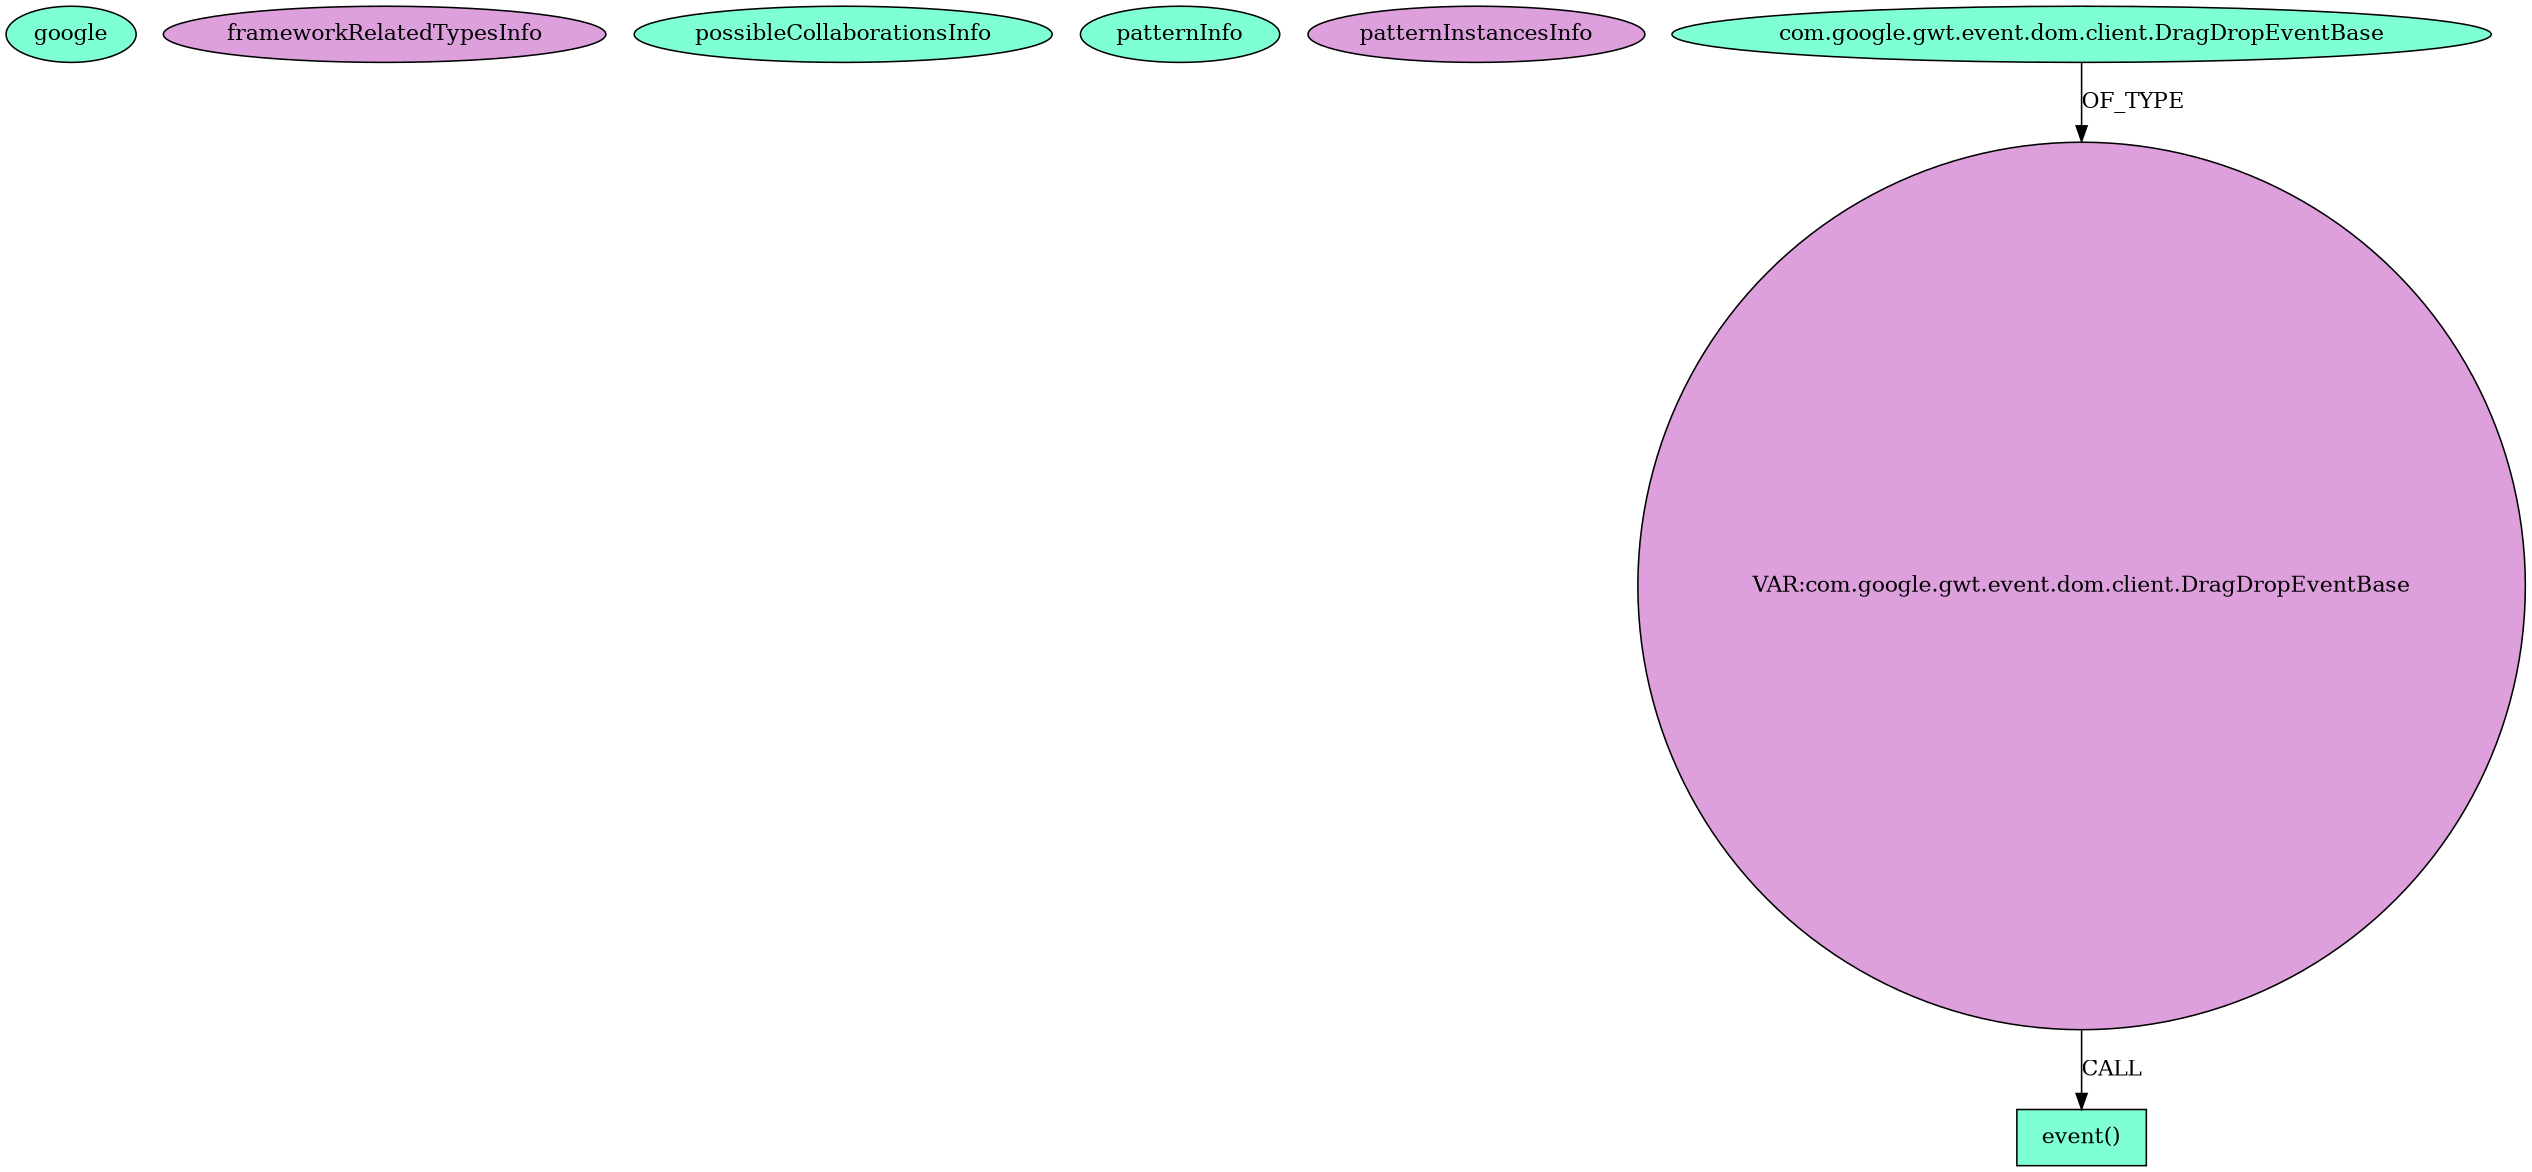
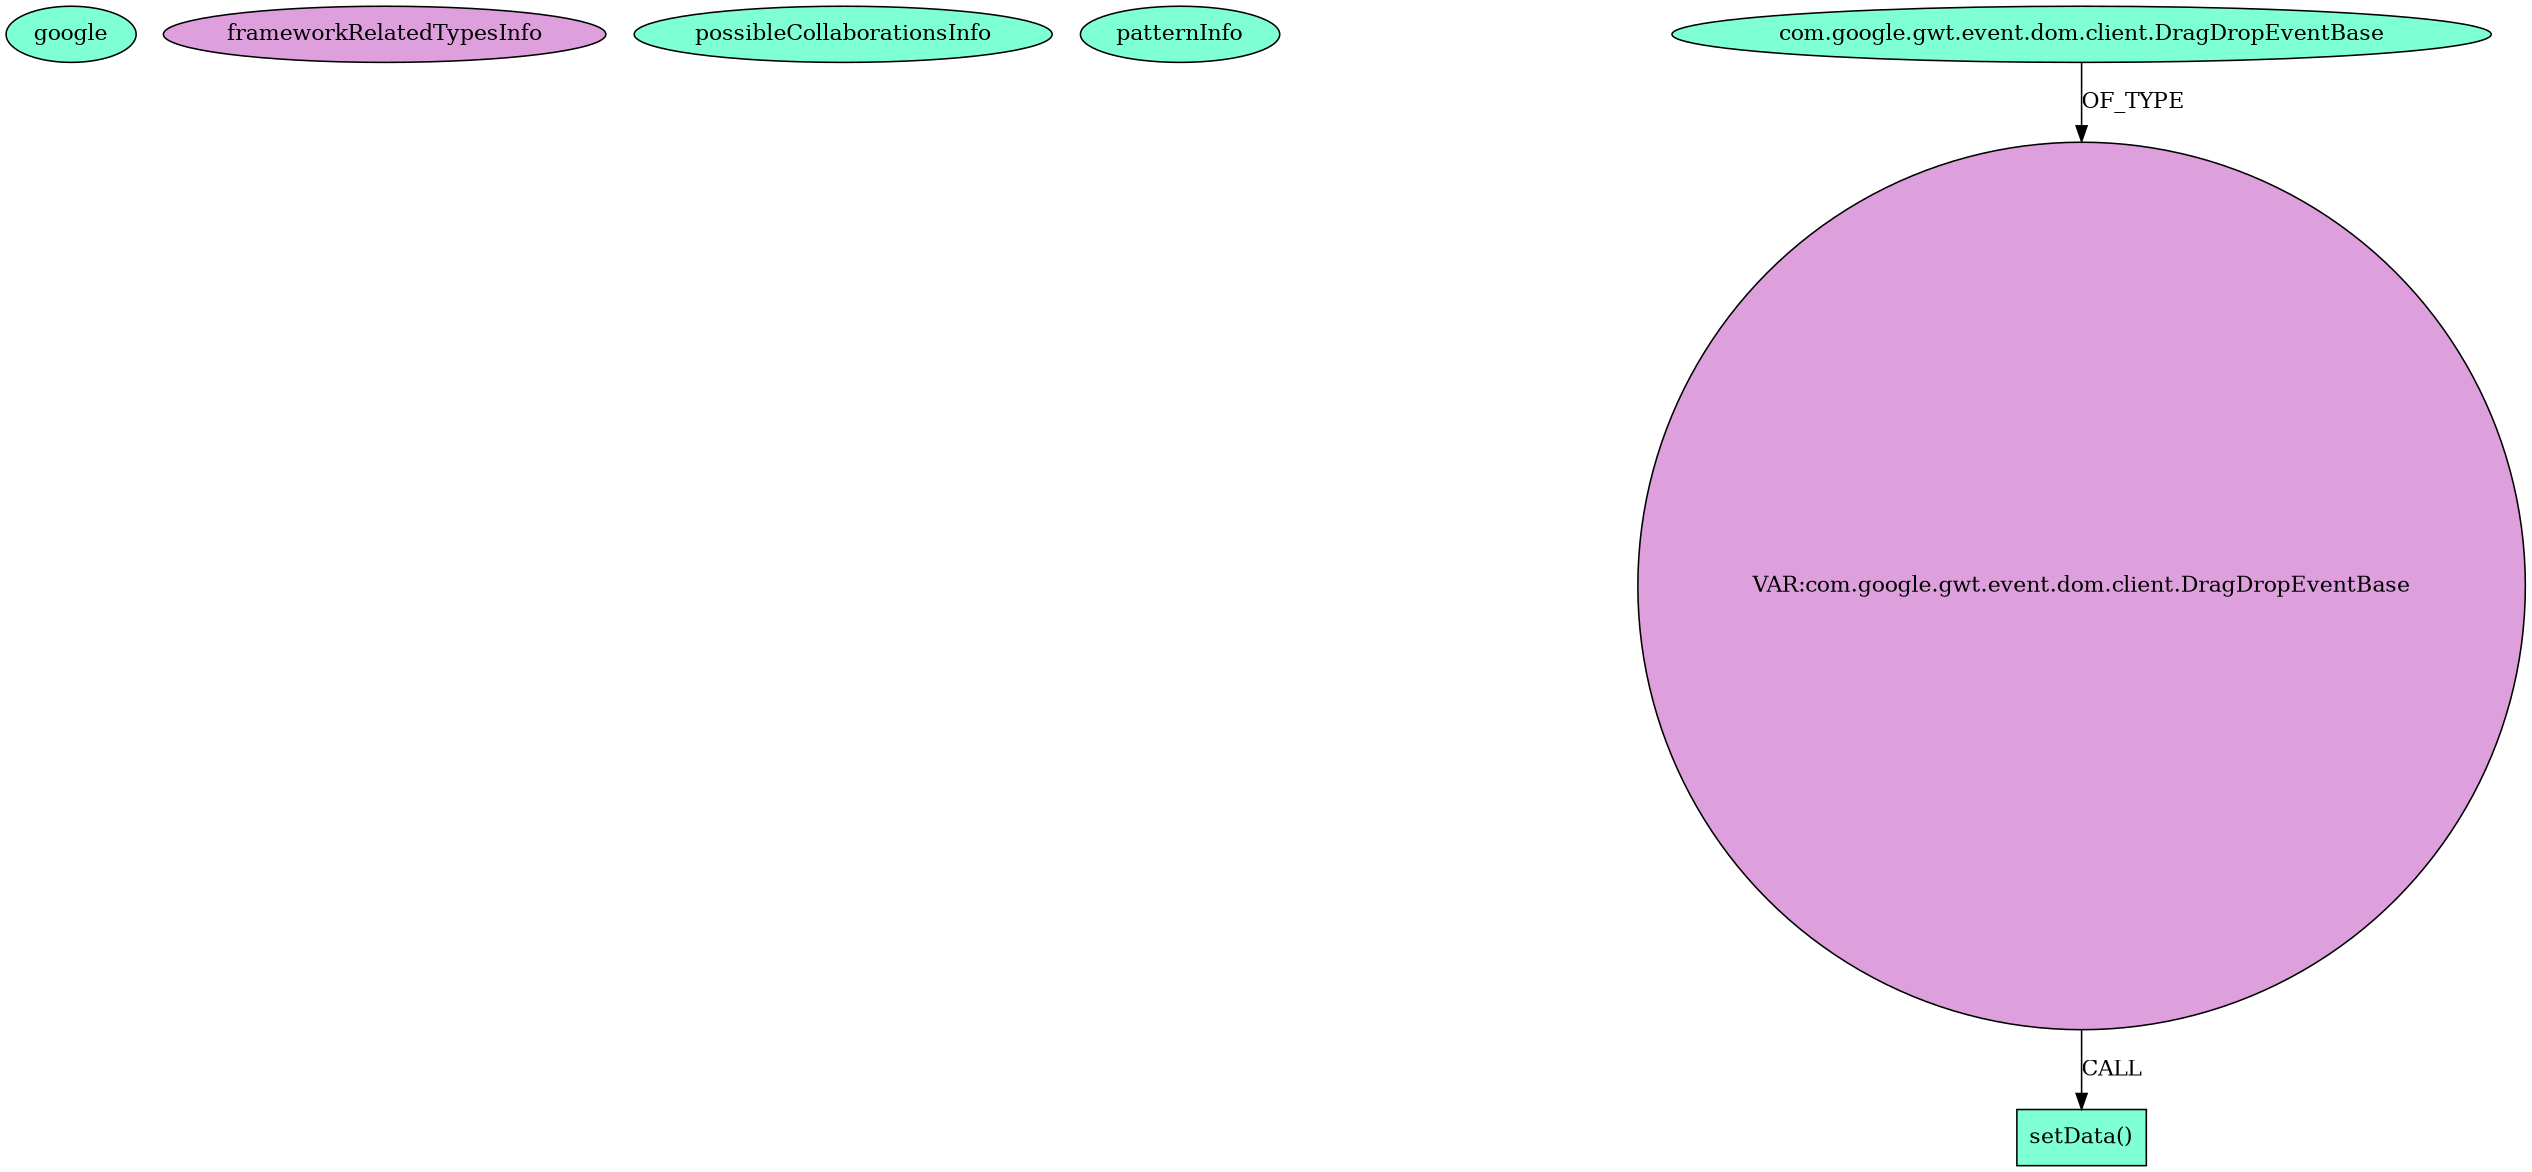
(1476, 34) -> none
(2082, 1138) -> (2082, 1138)
